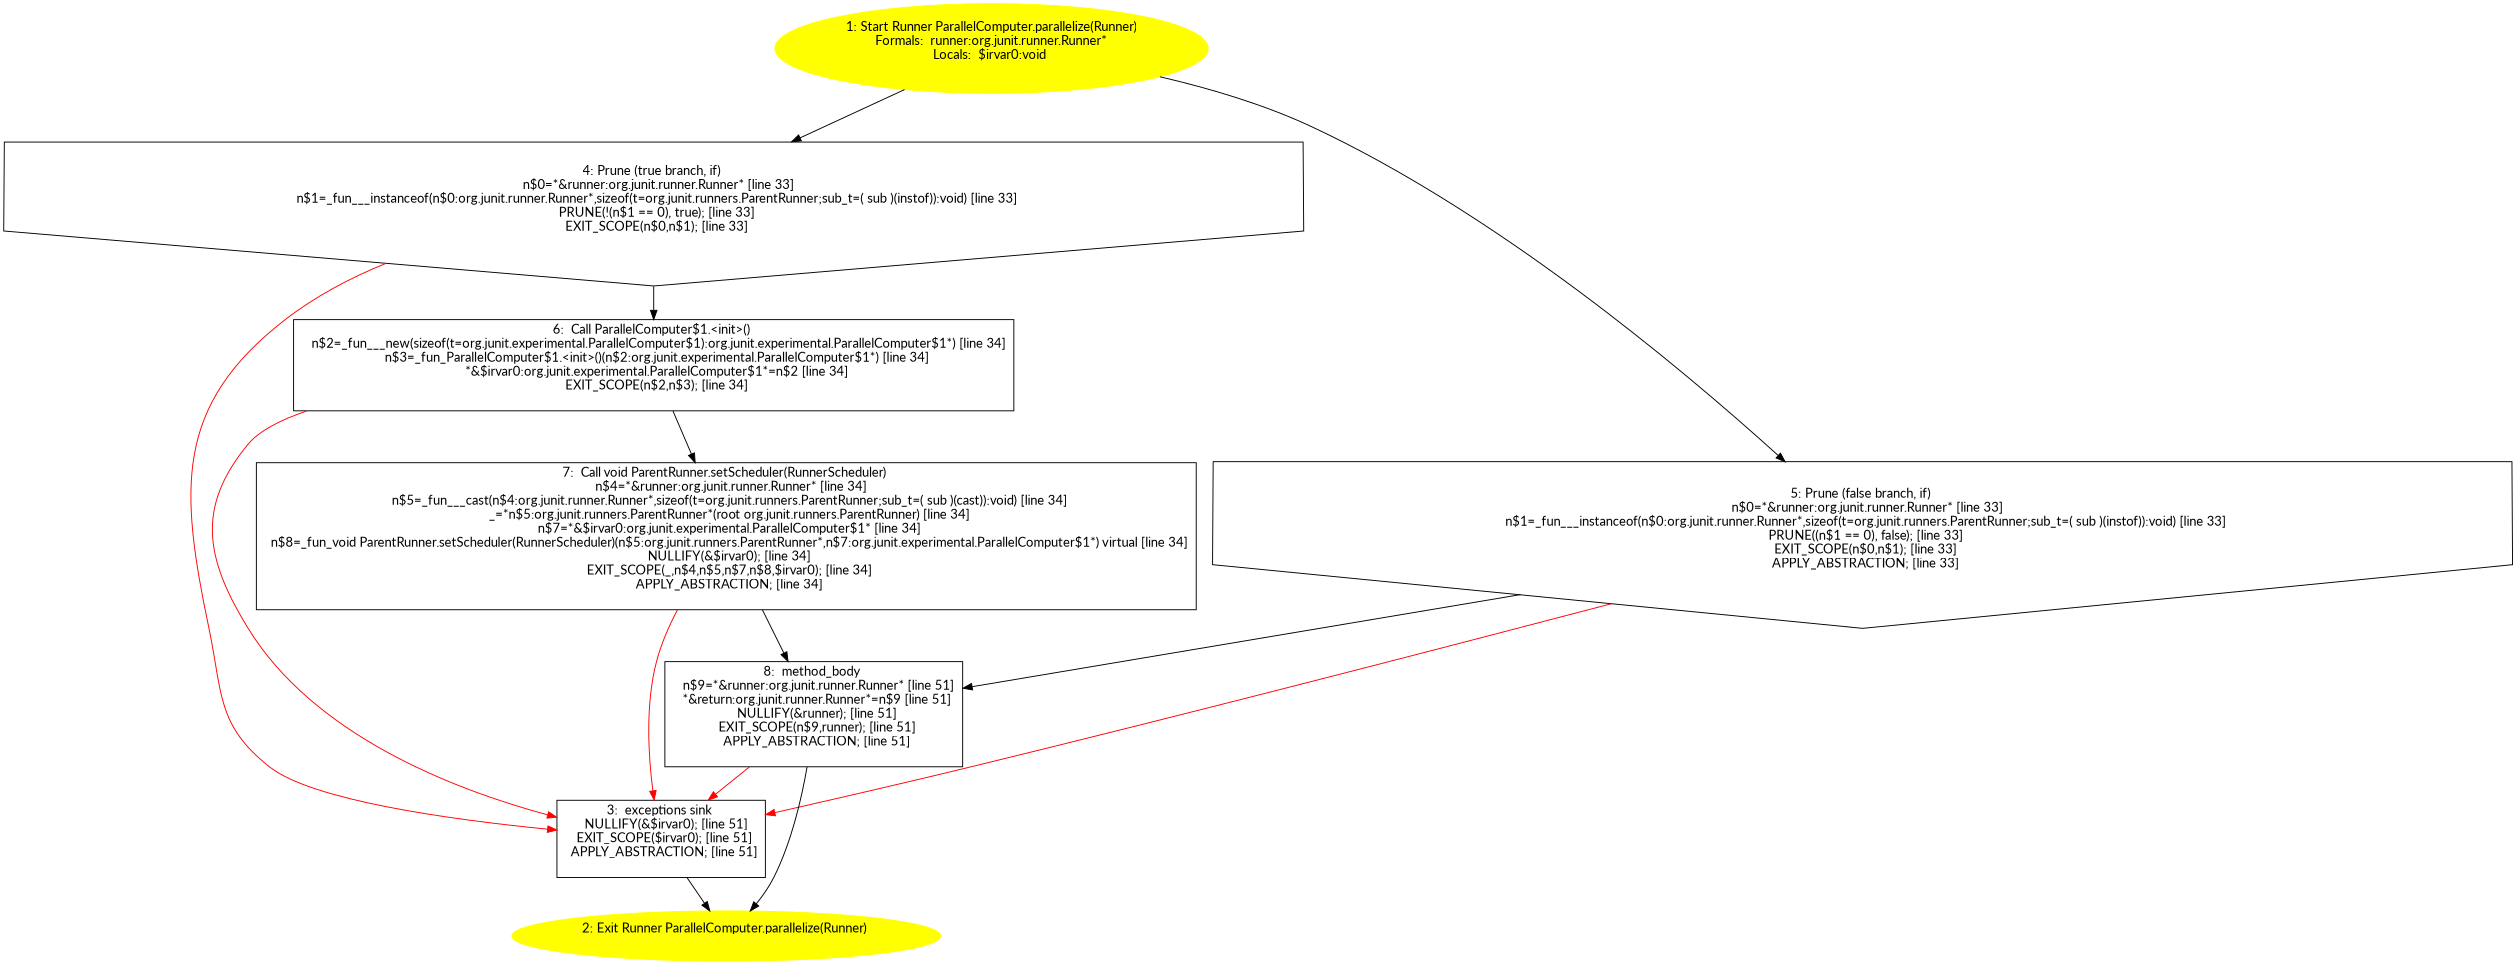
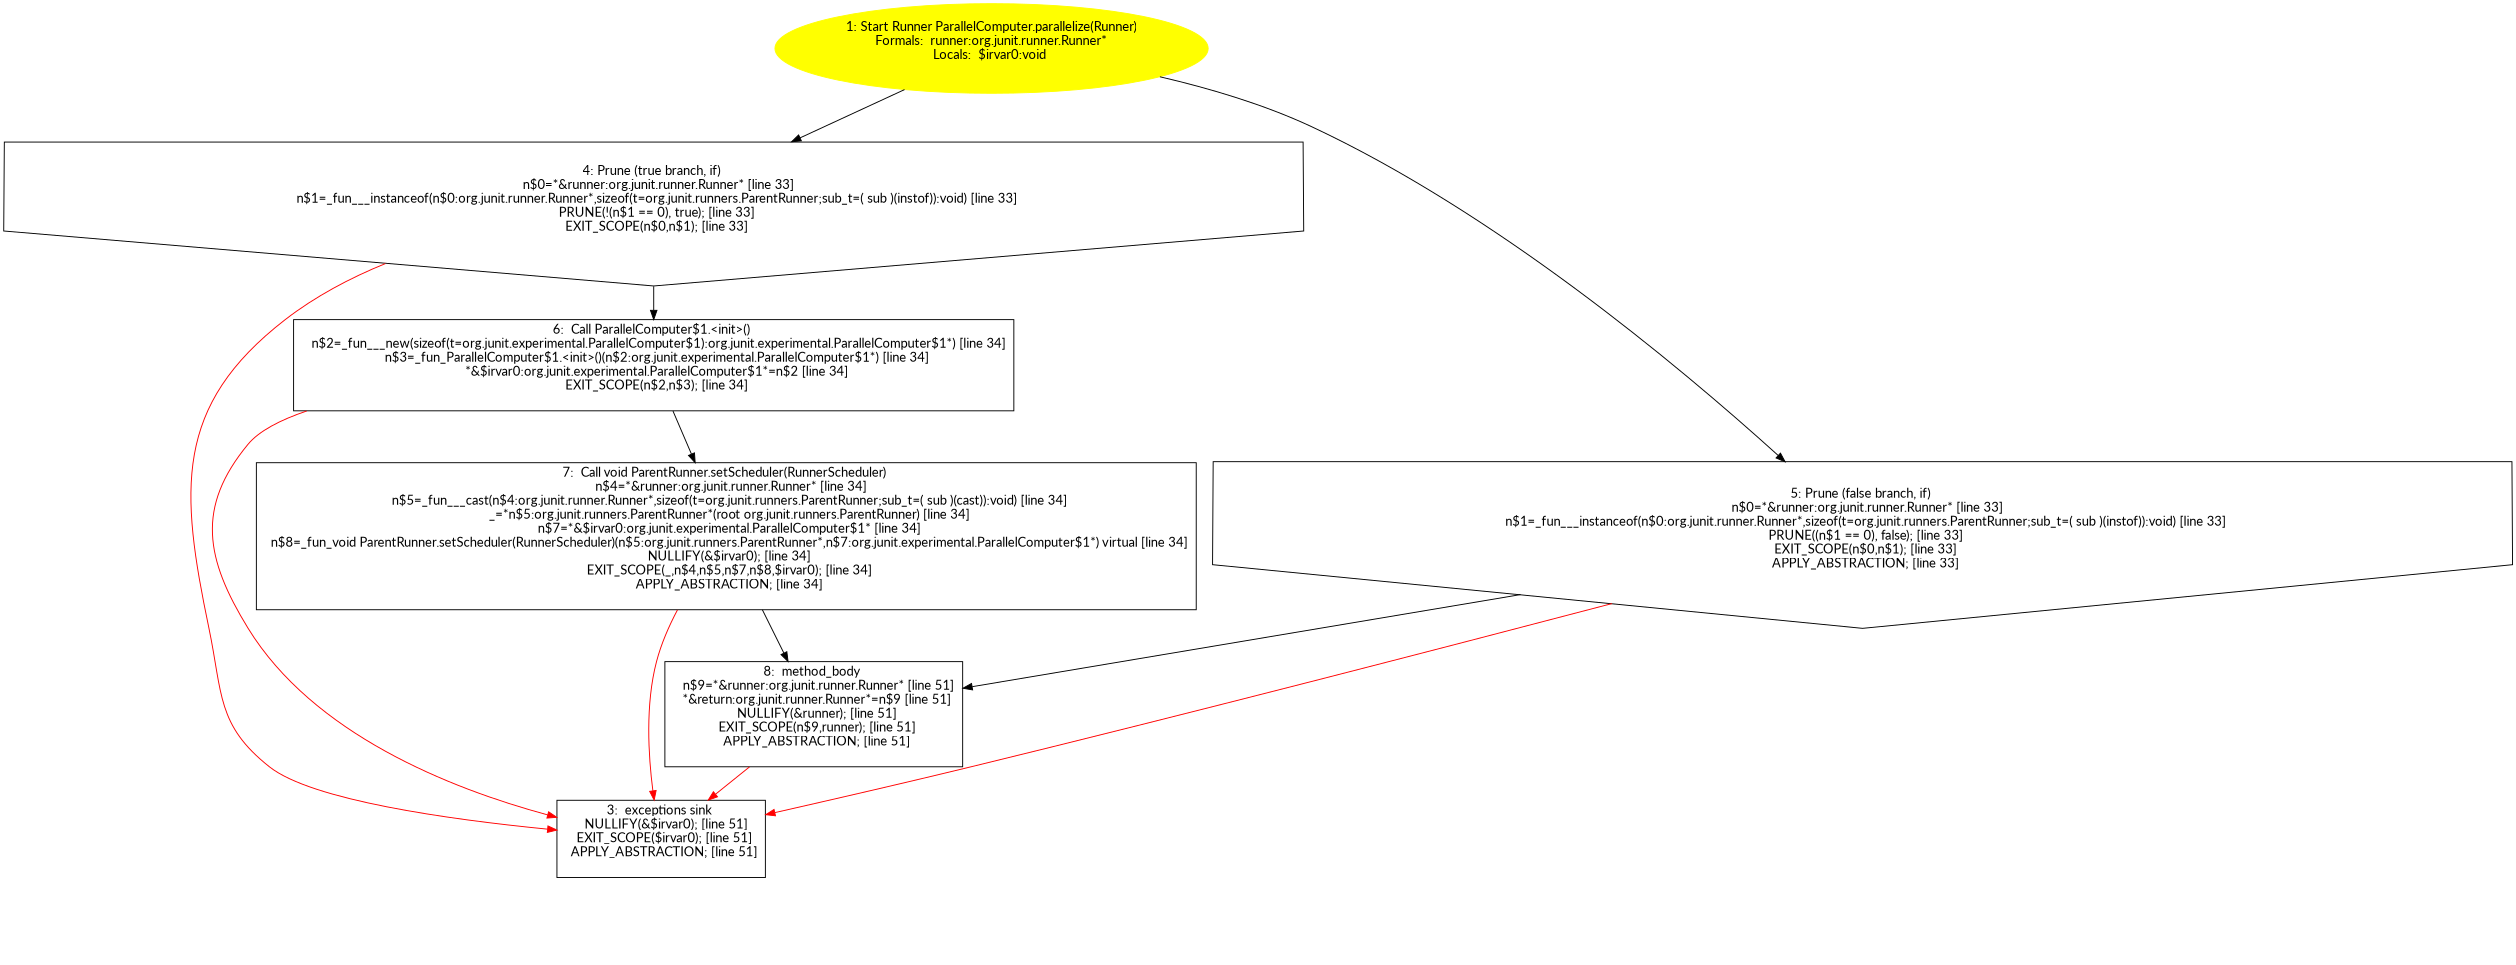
(726, 936) -> none
